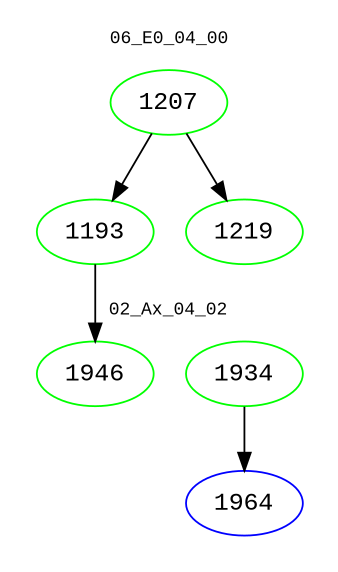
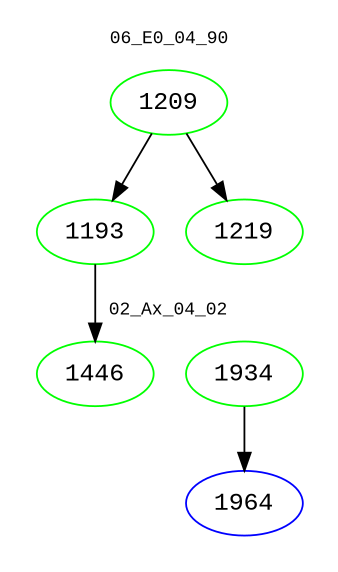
(170, 39) -> (170, 39)
(169, 102) -> (169, 102)
(95, 374) -> (95, 374)
